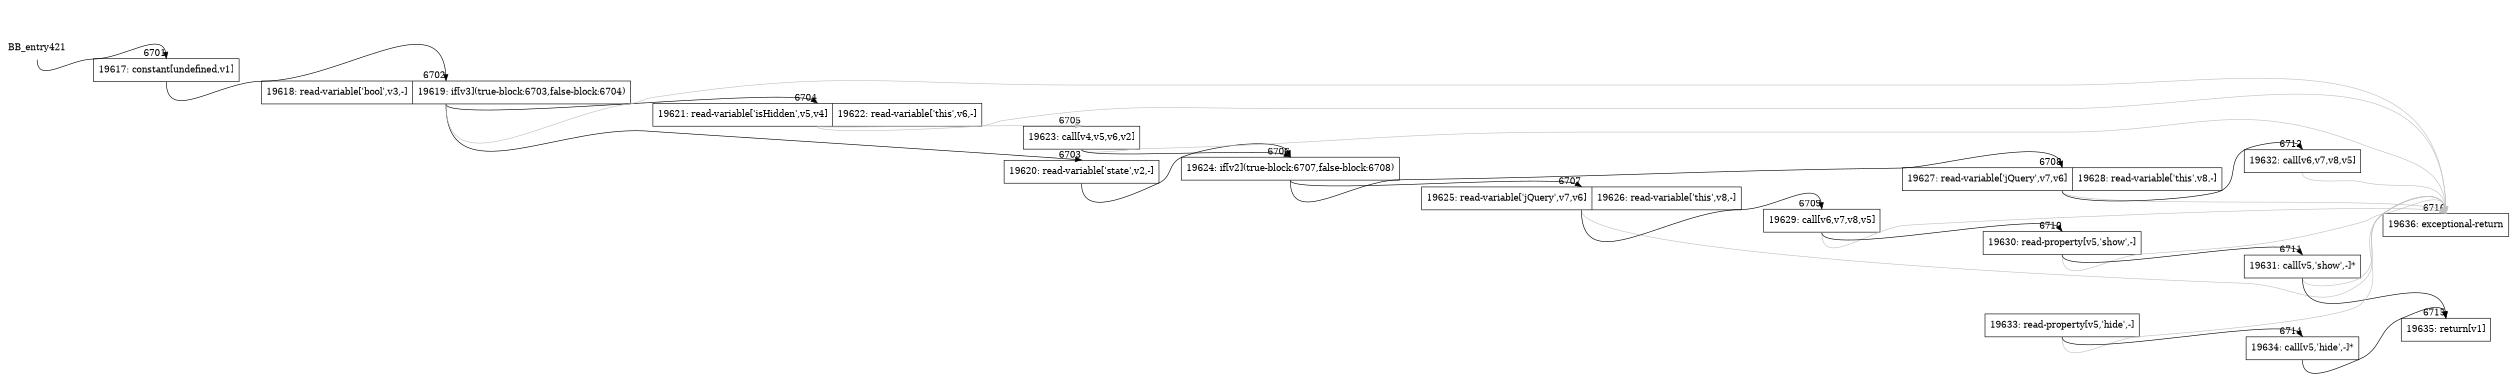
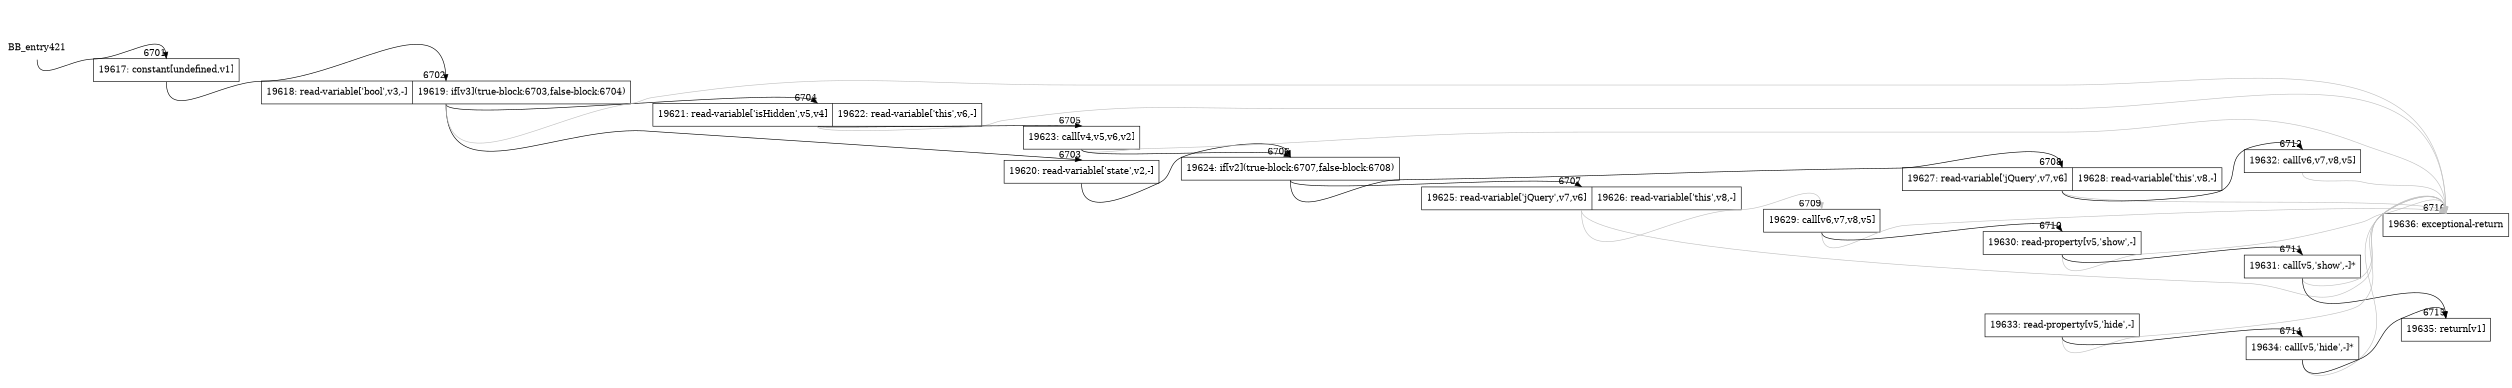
(998, 126) -> (998, 126)
(1693, 218) -> (1693, 218)
none -> (2375, 308)
